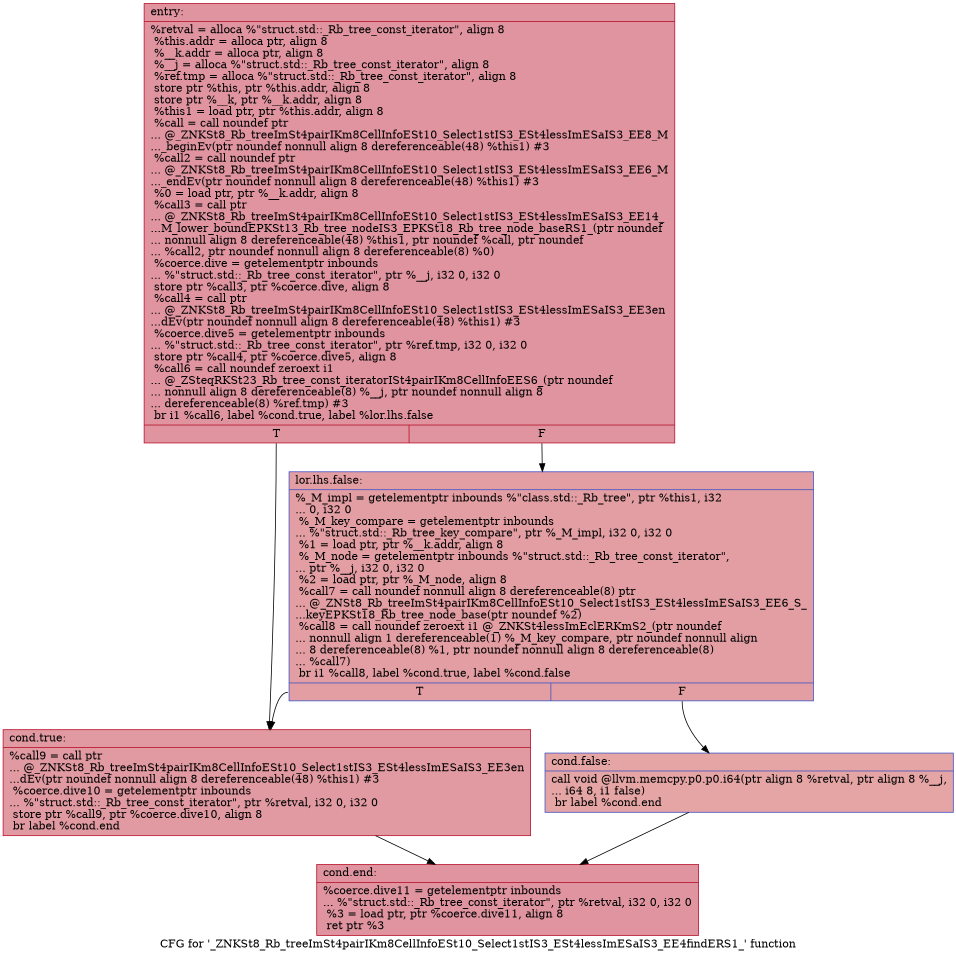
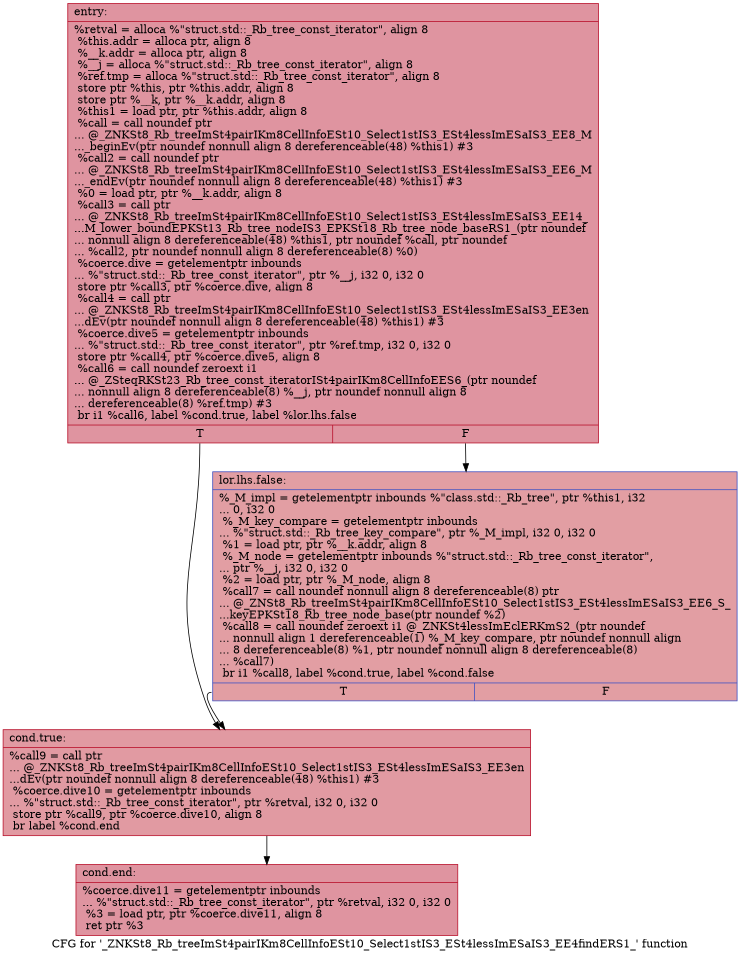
(749, 783) -> none
